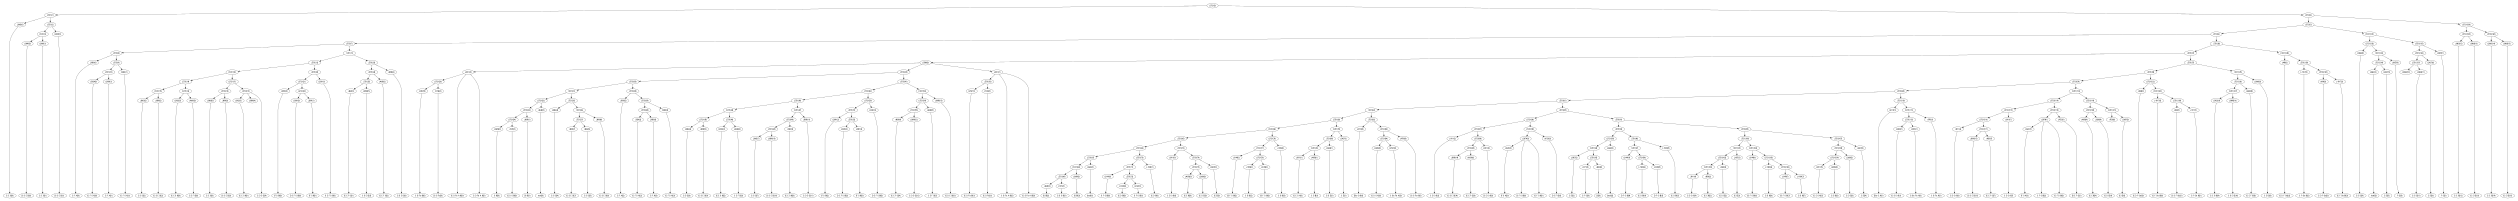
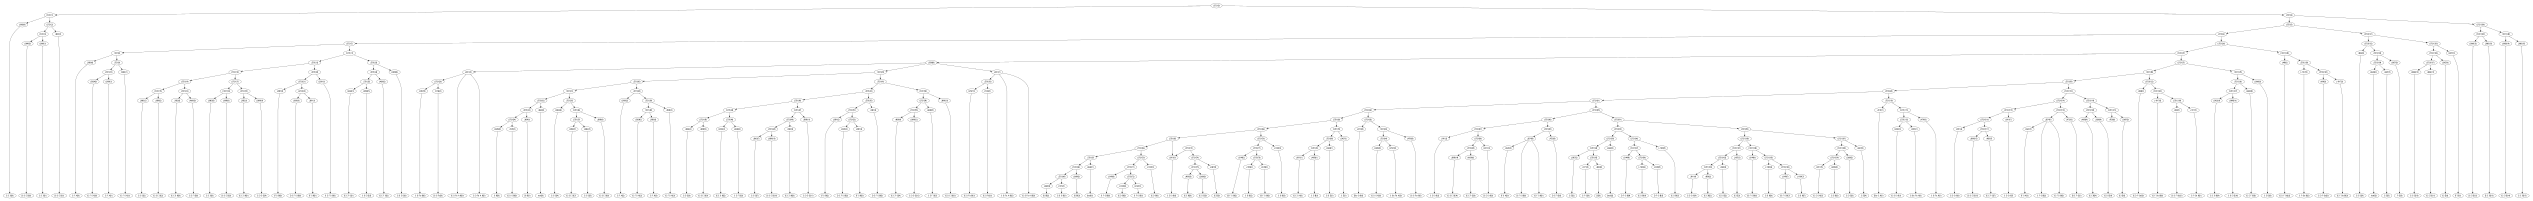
(262, 140) -> (262, 147)
(1181, 143) -> (1172, 147)
none -> (2414, 196)
